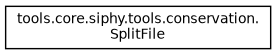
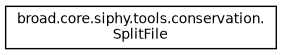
(138, 27) -> (141, 27)
